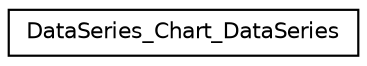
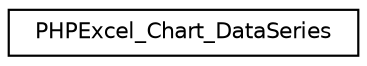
(184, 33) -> (184, 33)
